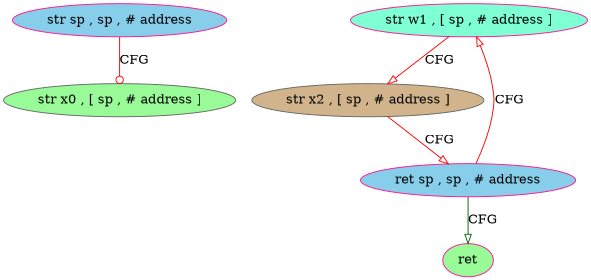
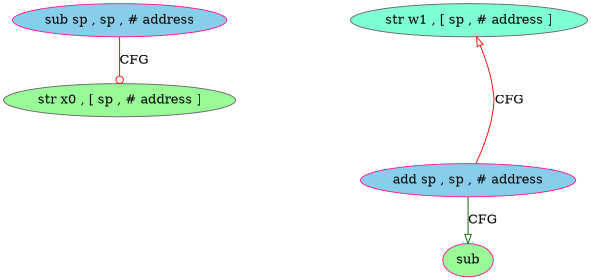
(120, 20) -> (120, 20)
(469, 20) -> (469, 20)
(368, 100) -> none
(468, 180) -> (468, 180)
(468, 260) -> (468, 260)
